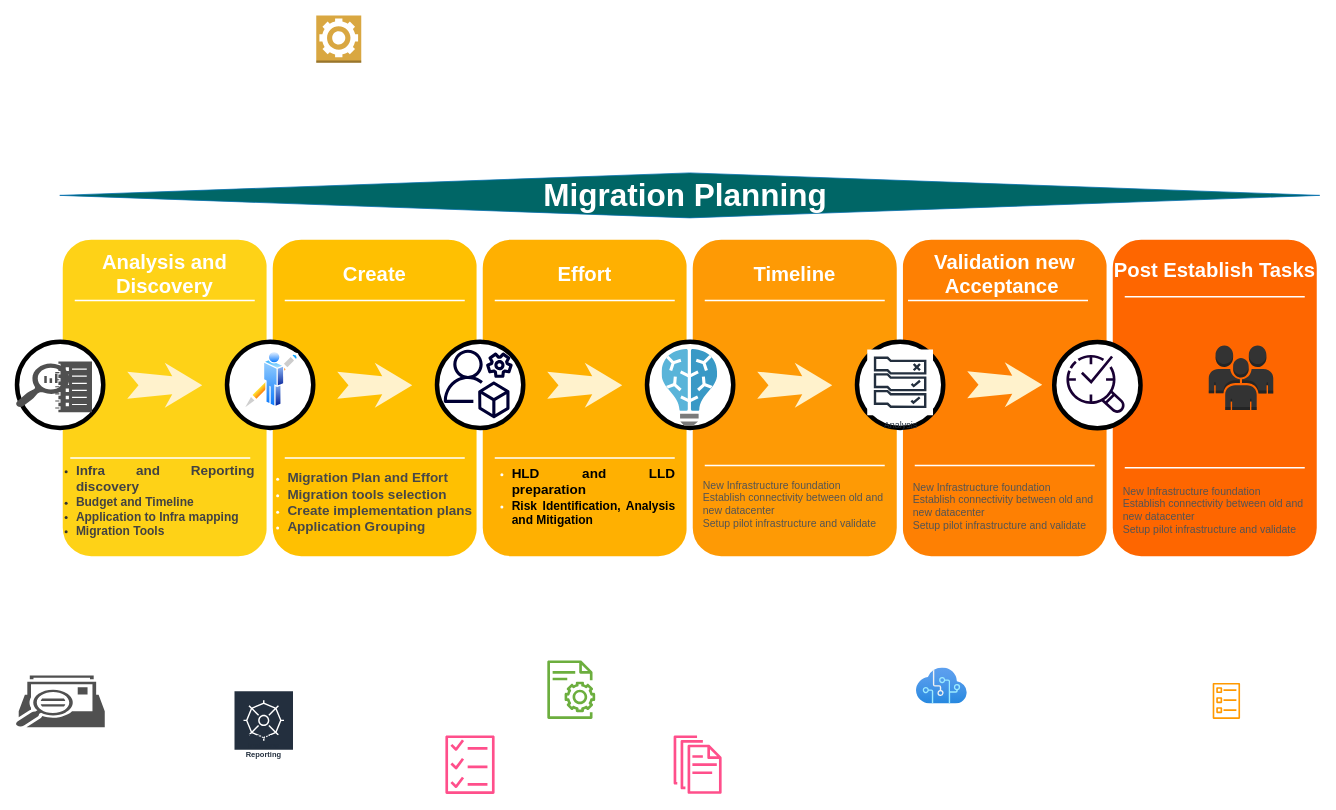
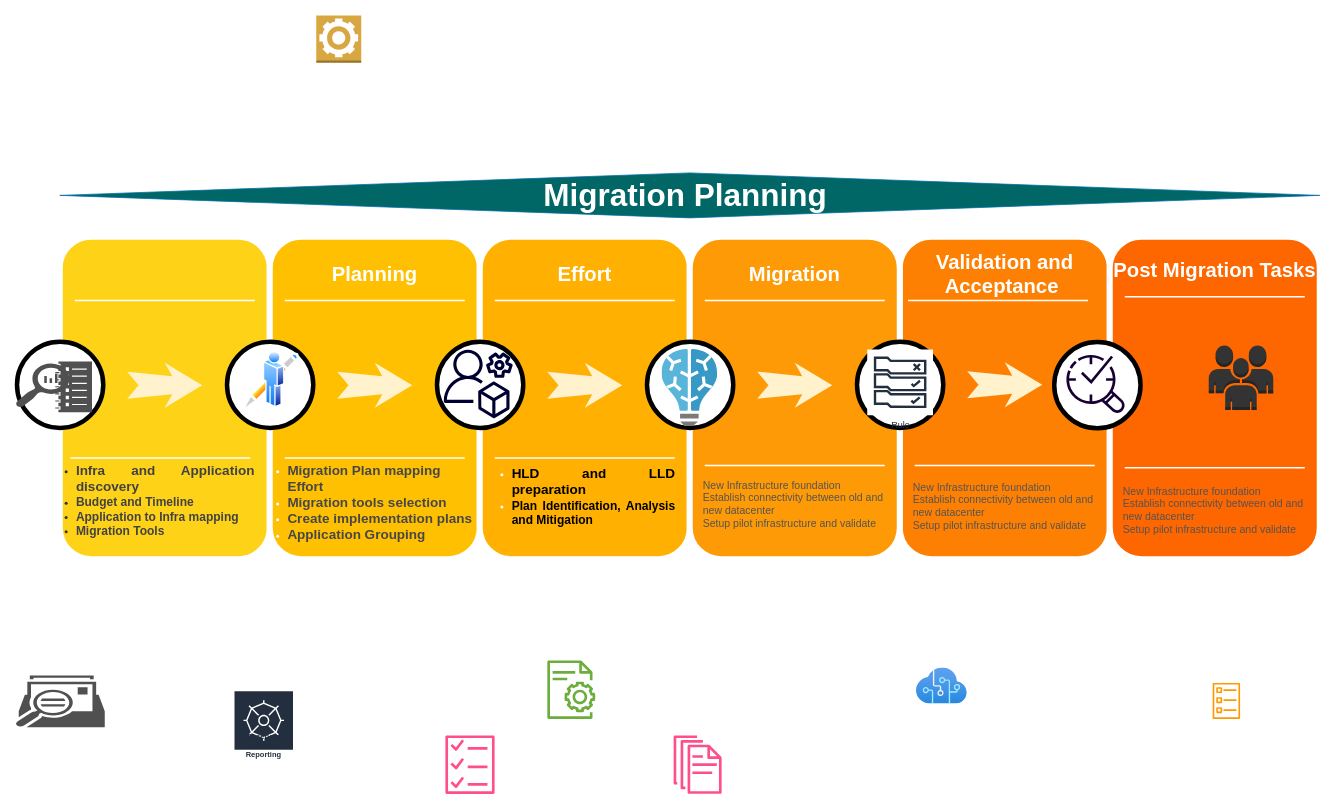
(1215, 270) -> (1215, 270)
(165, 274) -> none
(375, 274) -> (375, 274)
(795, 274) -> (795, 274)
(1005, 274) -> (1005, 274)
(901, 426) -> (901, 426)
(329, 503) -> (333, 503)
(579, 503) -> (579, 503)
(125, 507) -> (128, 507)
